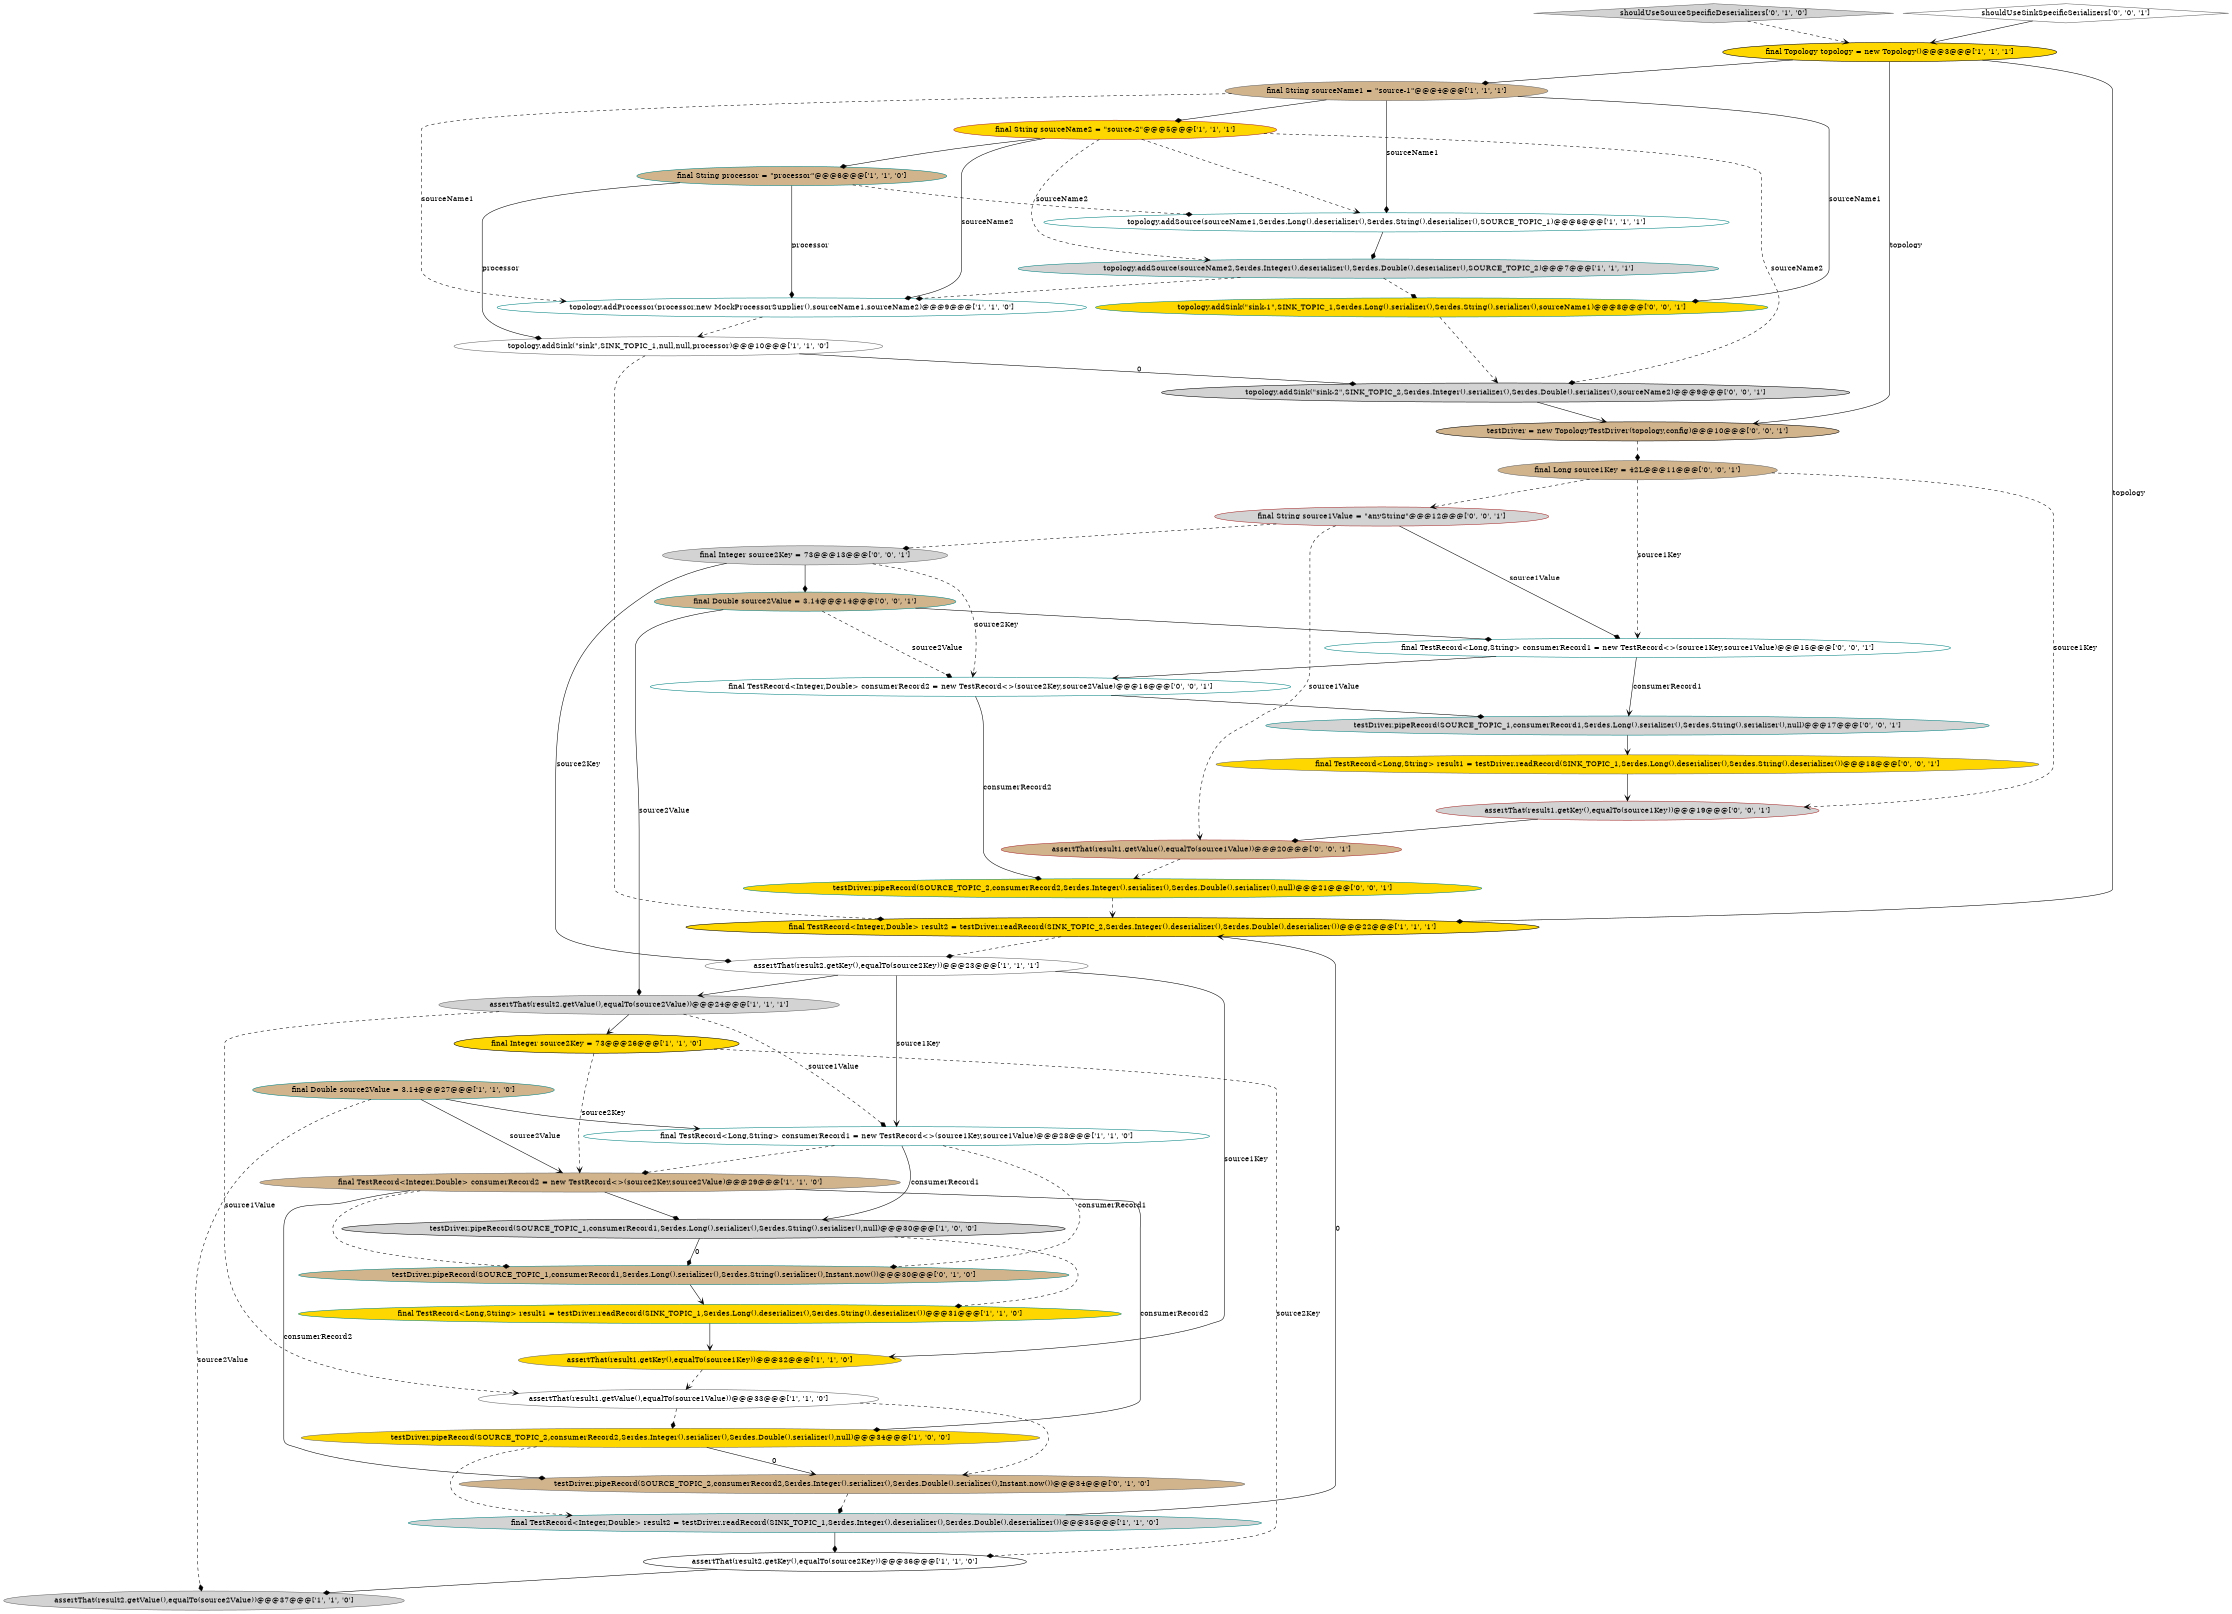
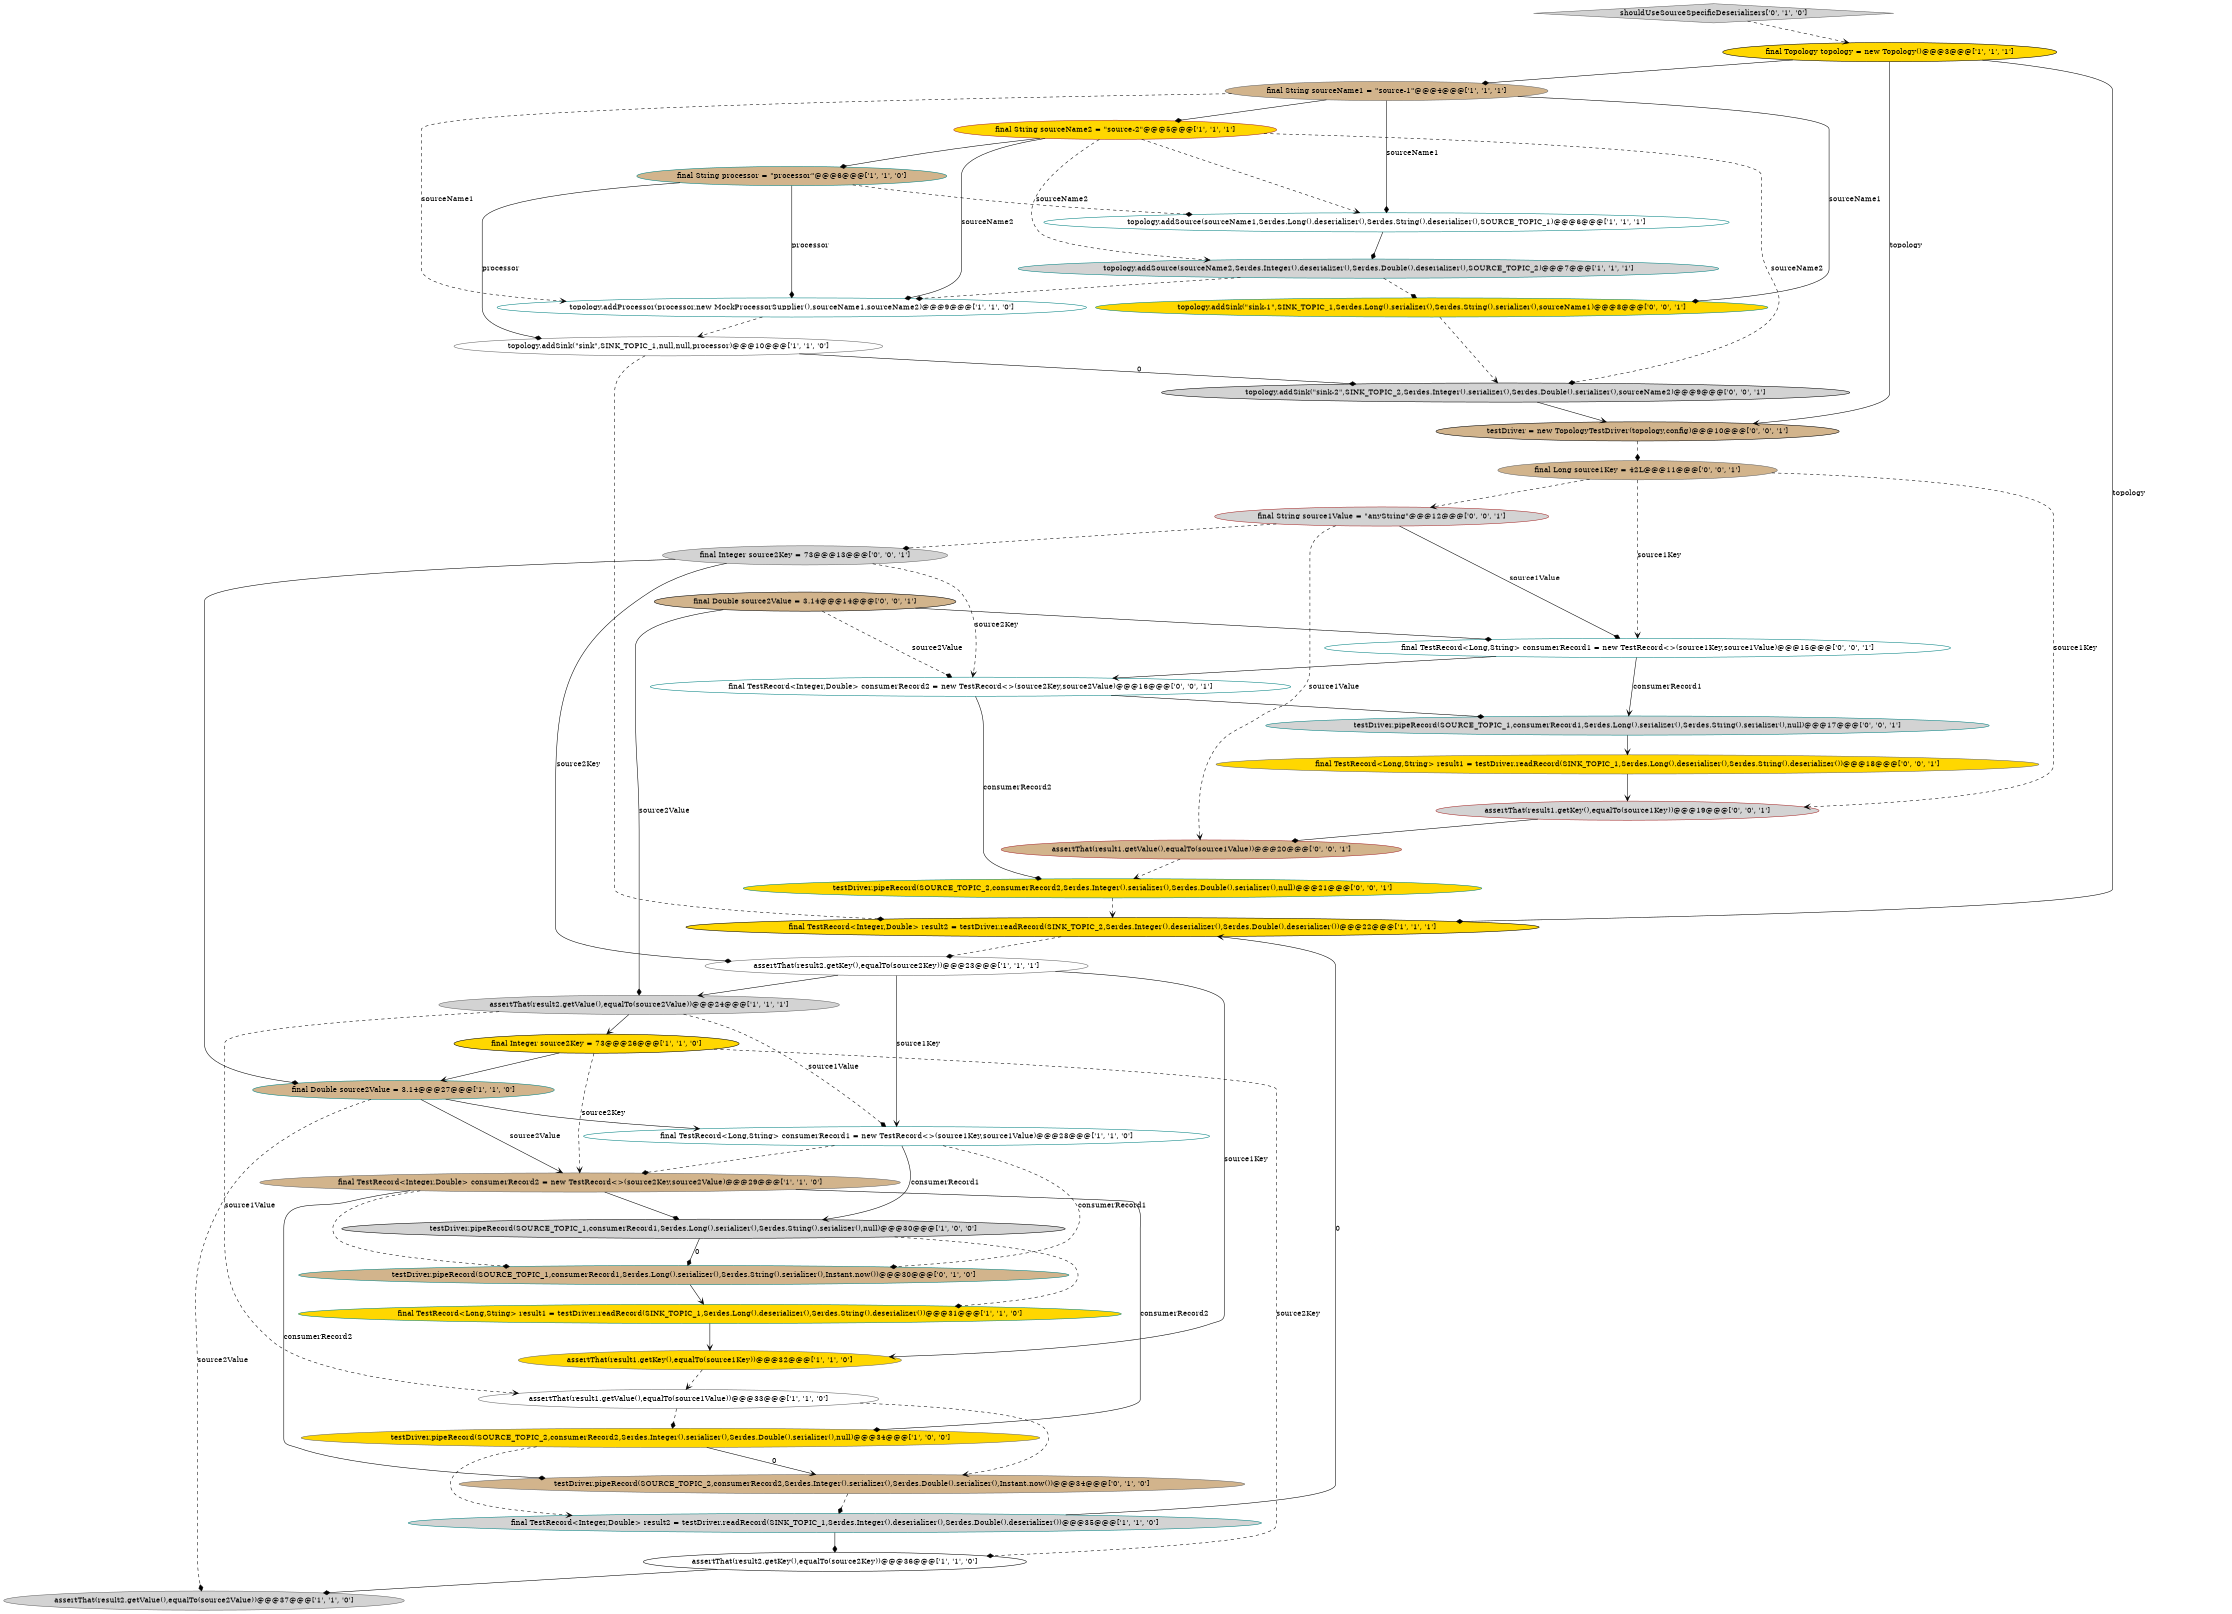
(2066, 13) -> none
(805, 575) -> (205, 635)
(805, 602) -> (805, 602)
none -> (503, 1066)
